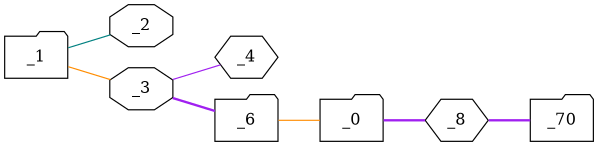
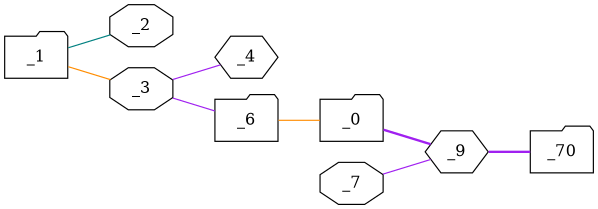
(194, 105) -> (194, 105)
(457, 120) -> (457, 152)
none -> (352, 183)
